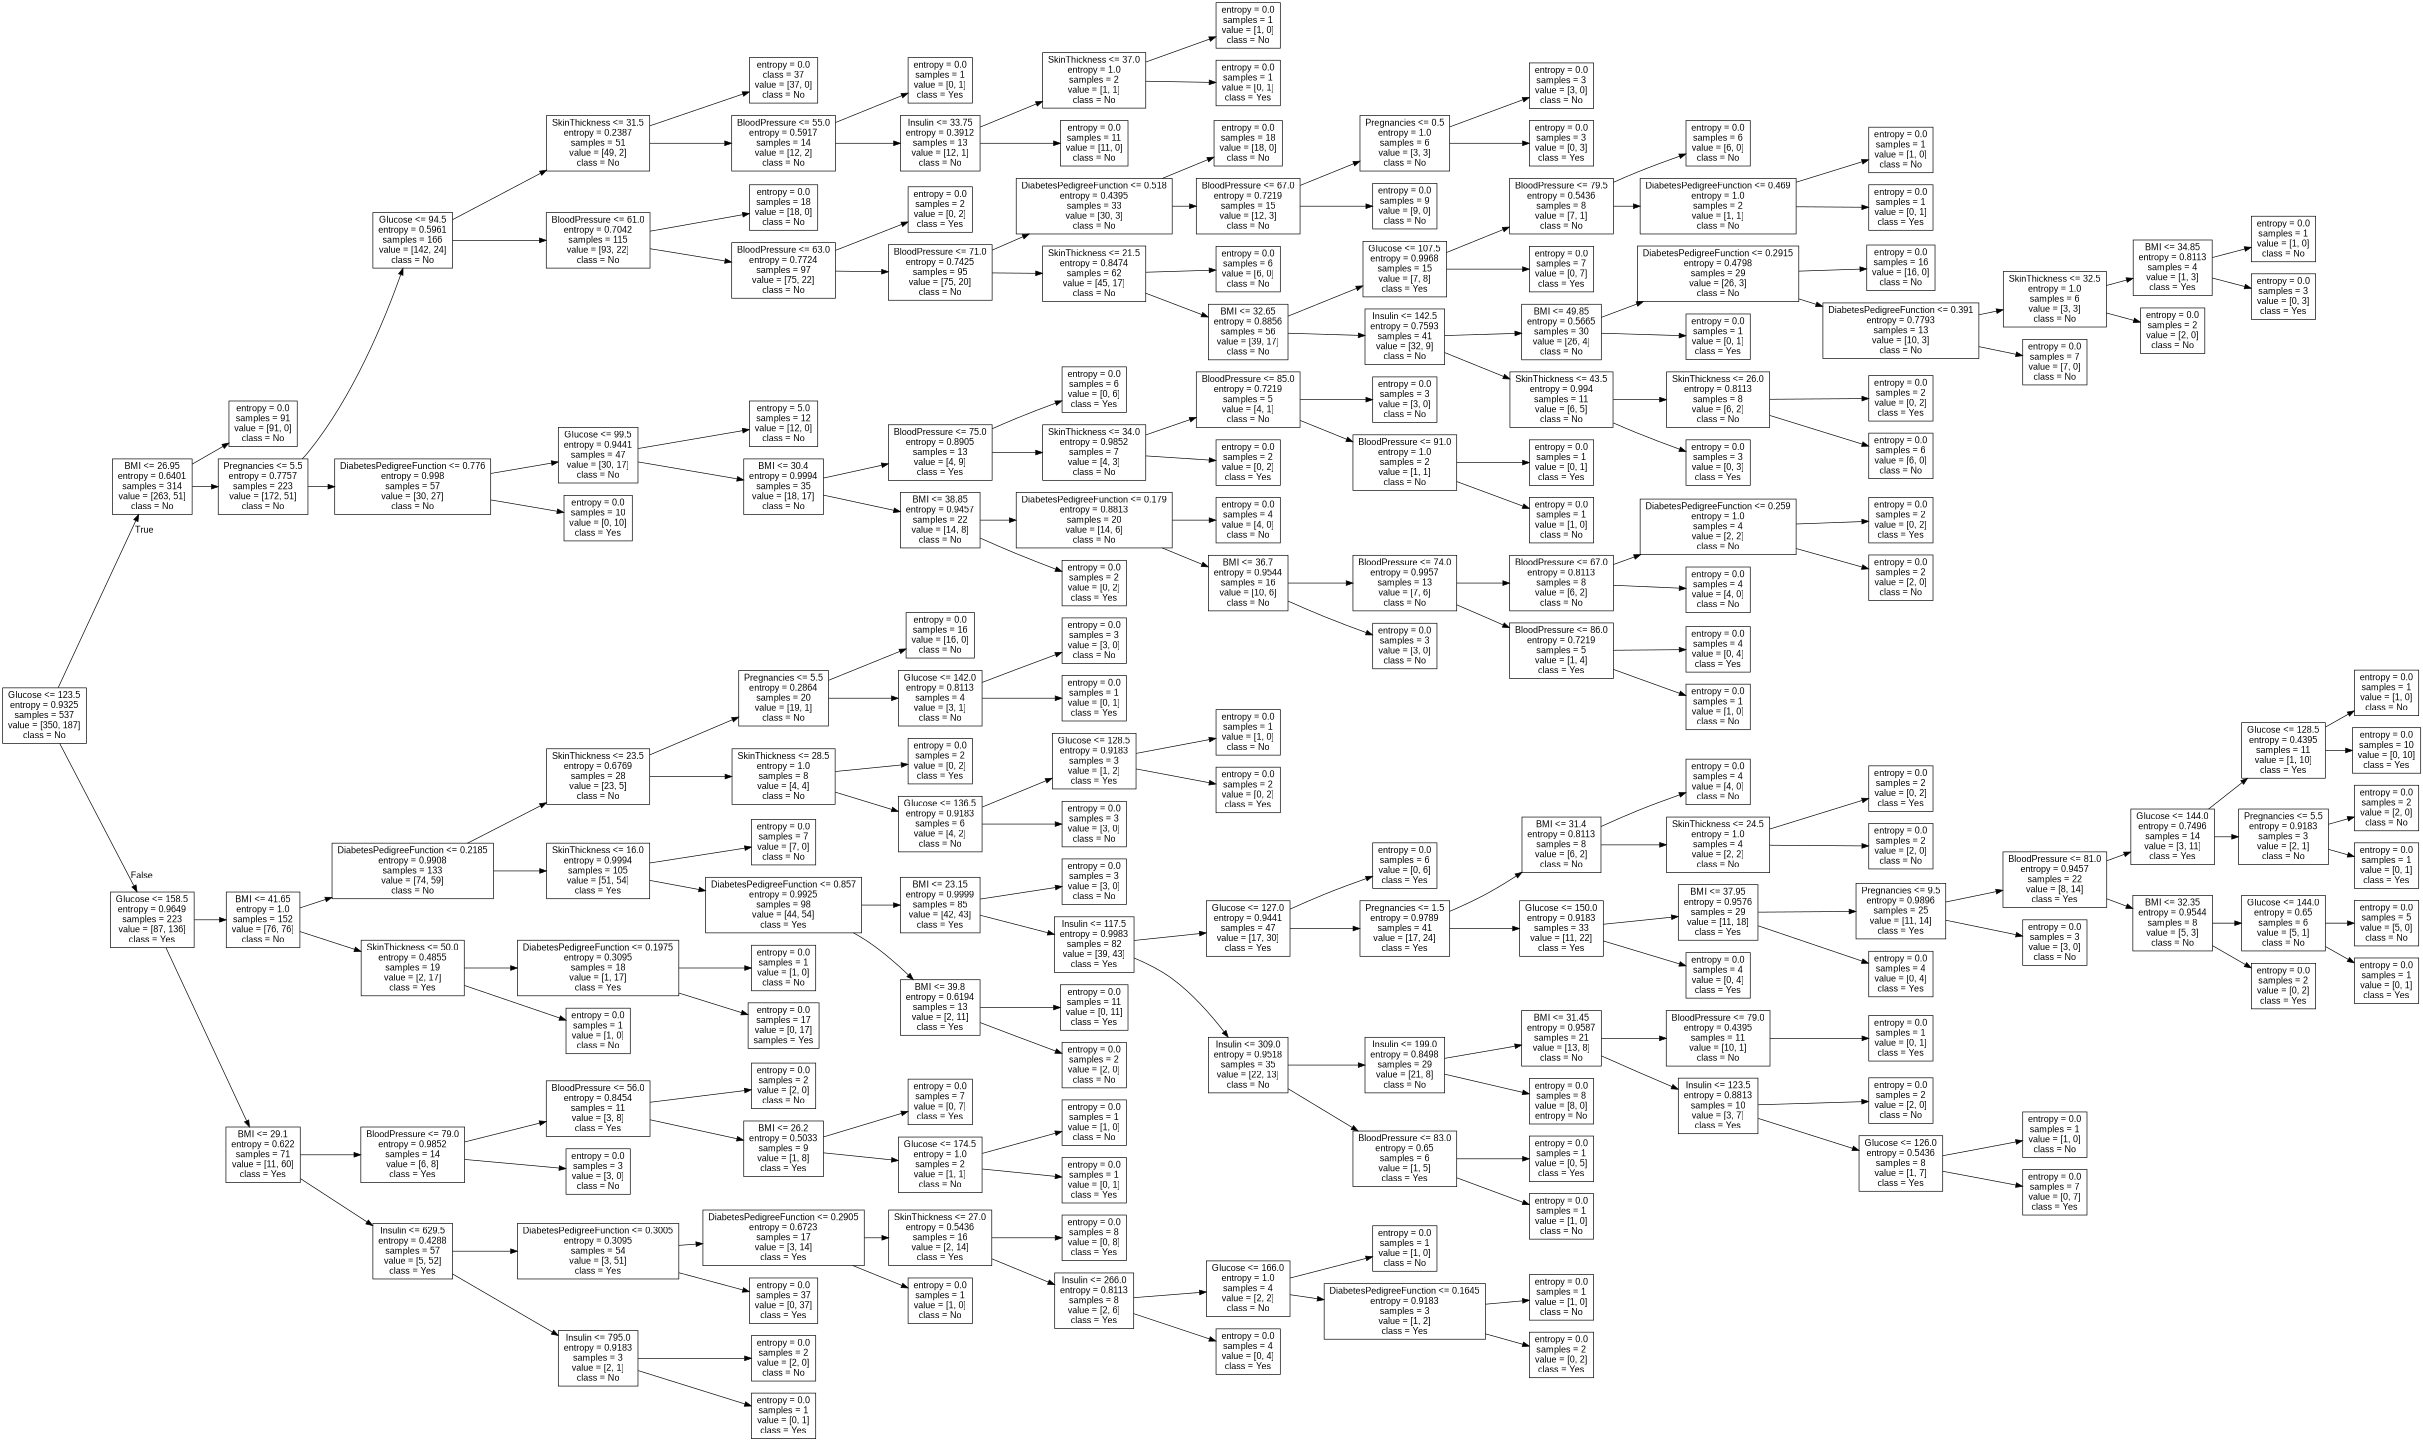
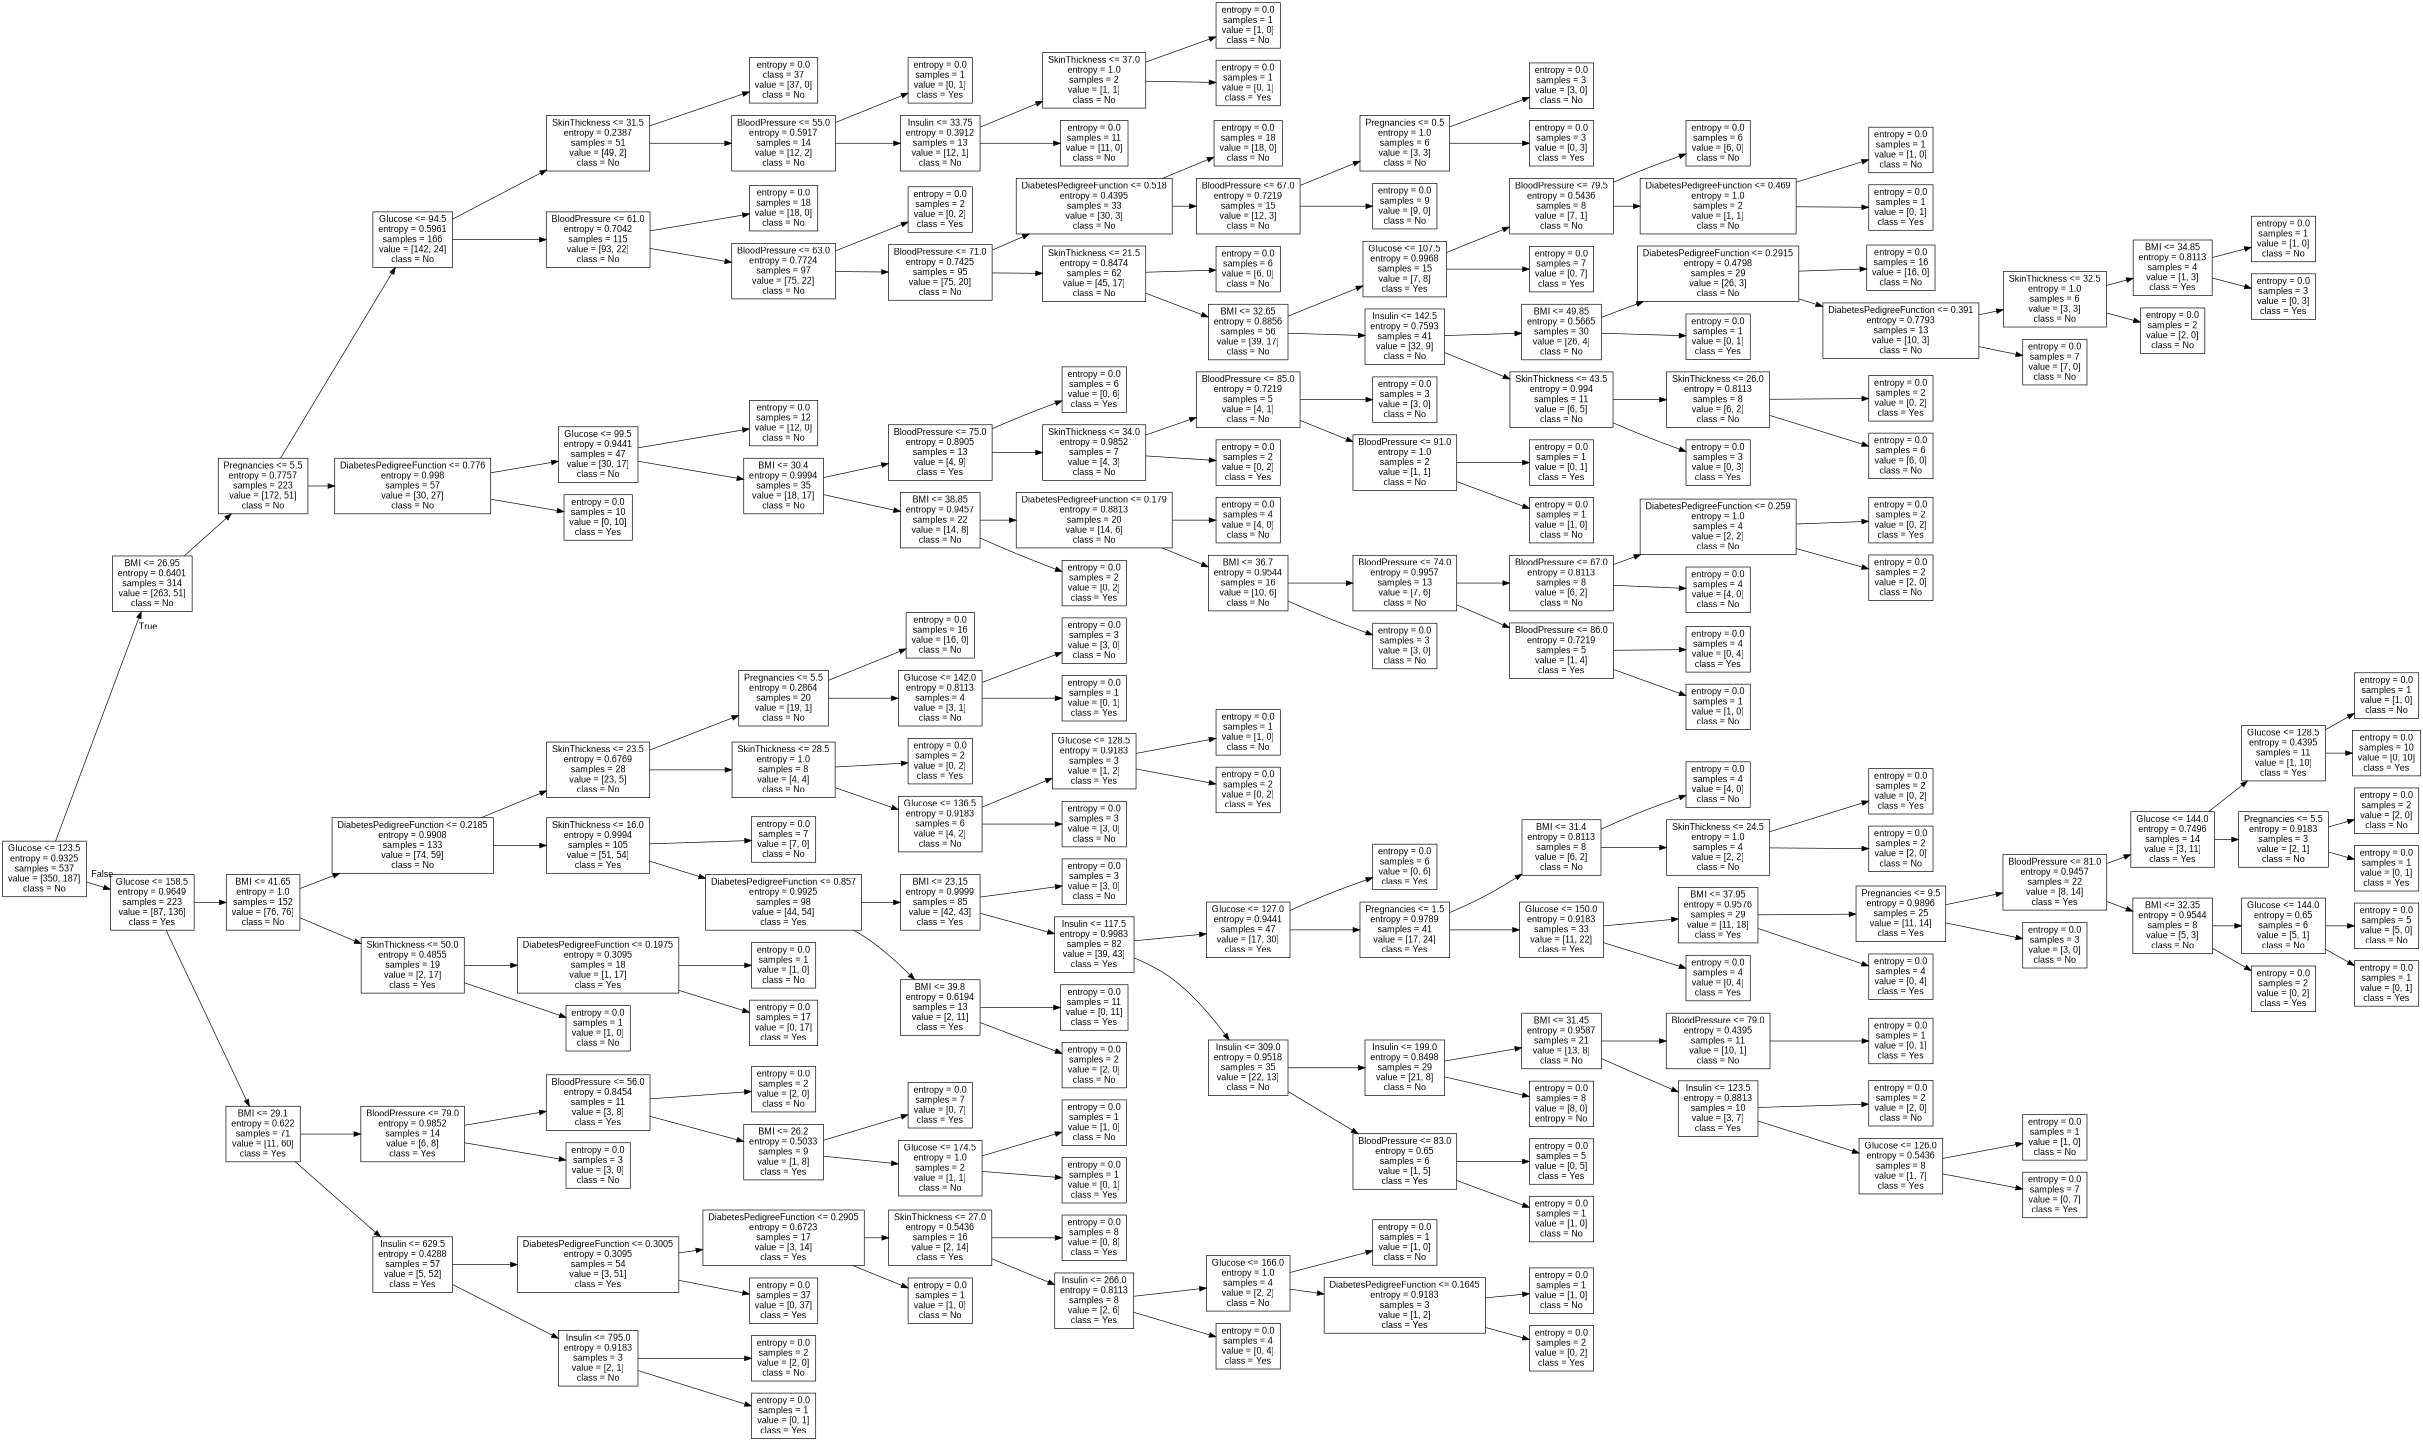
(263, 424) -> none
(784, 424) -> (784, 423)
(784, 1026) -> (784, 1023)
(1561, 1159) -> (1561, 1161)
